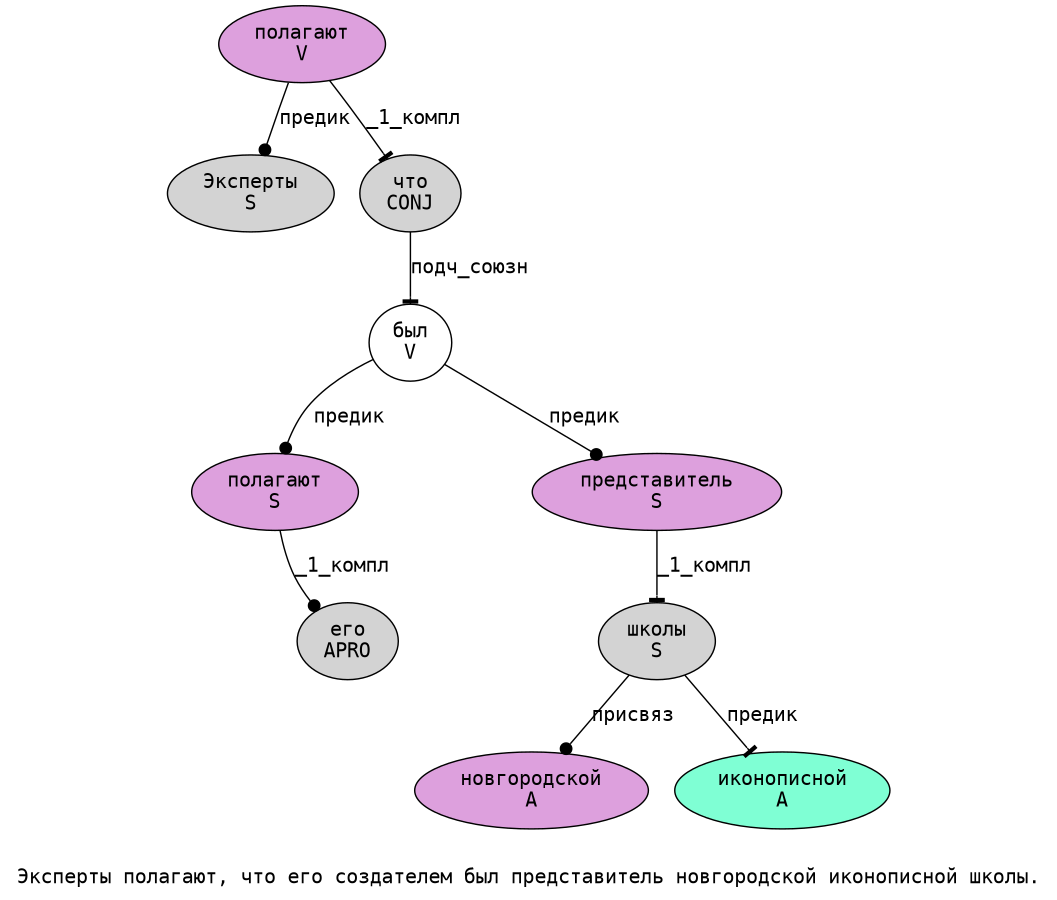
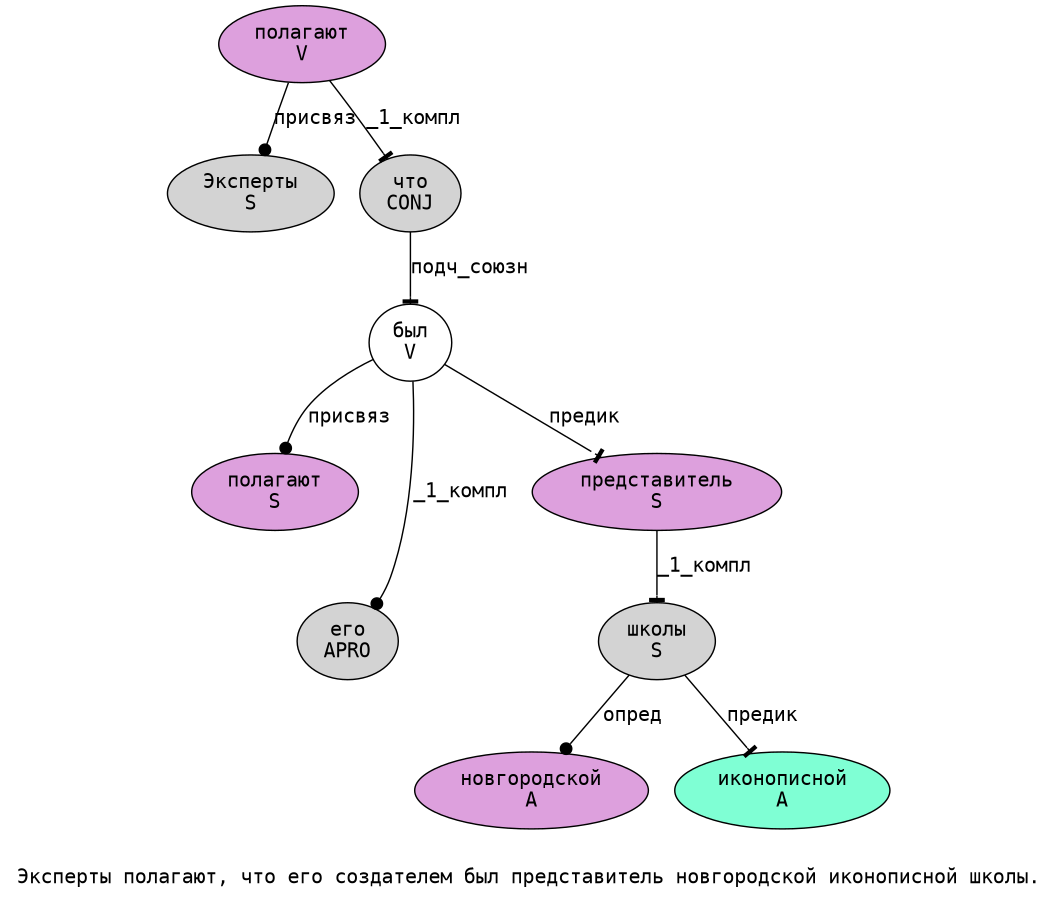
(315, 119) -> (315, 119)
(518, 408) -> (518, 408)
(349, 417) -> (349, 417)
(291, 568) -> (409, 492)
(633, 716) -> (633, 716)
